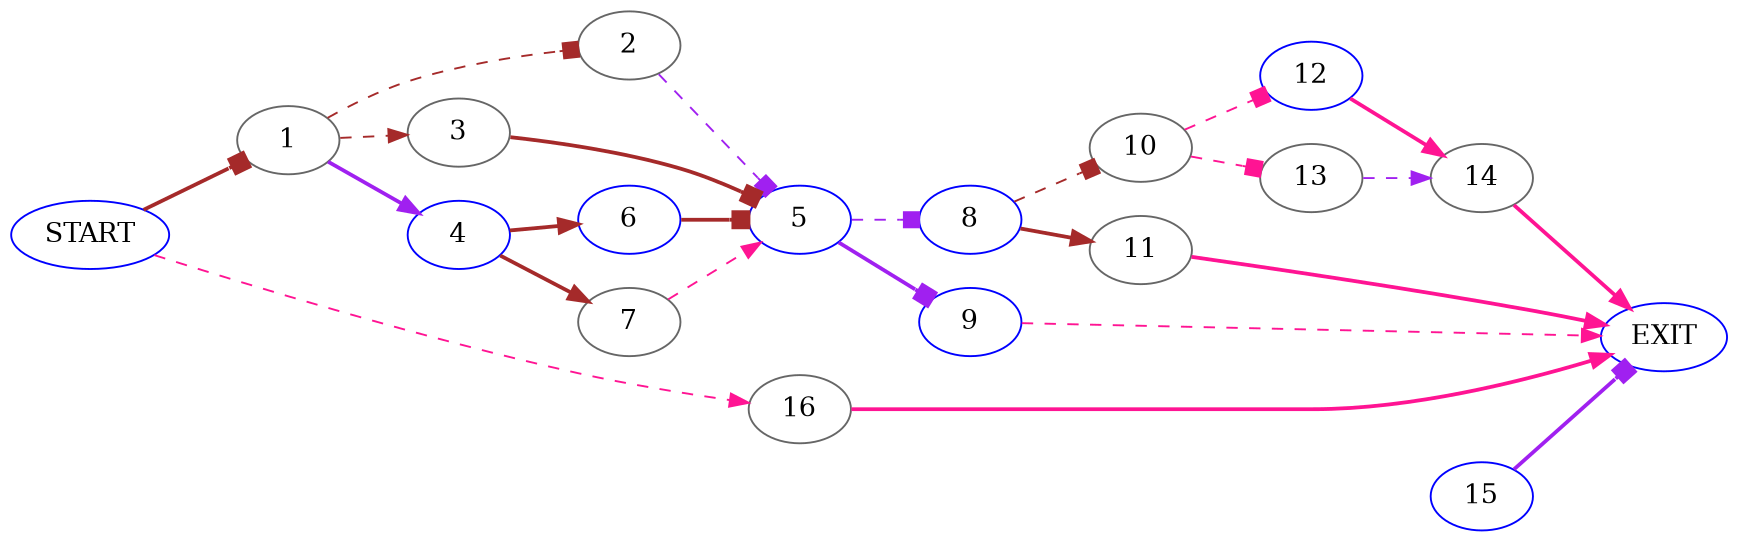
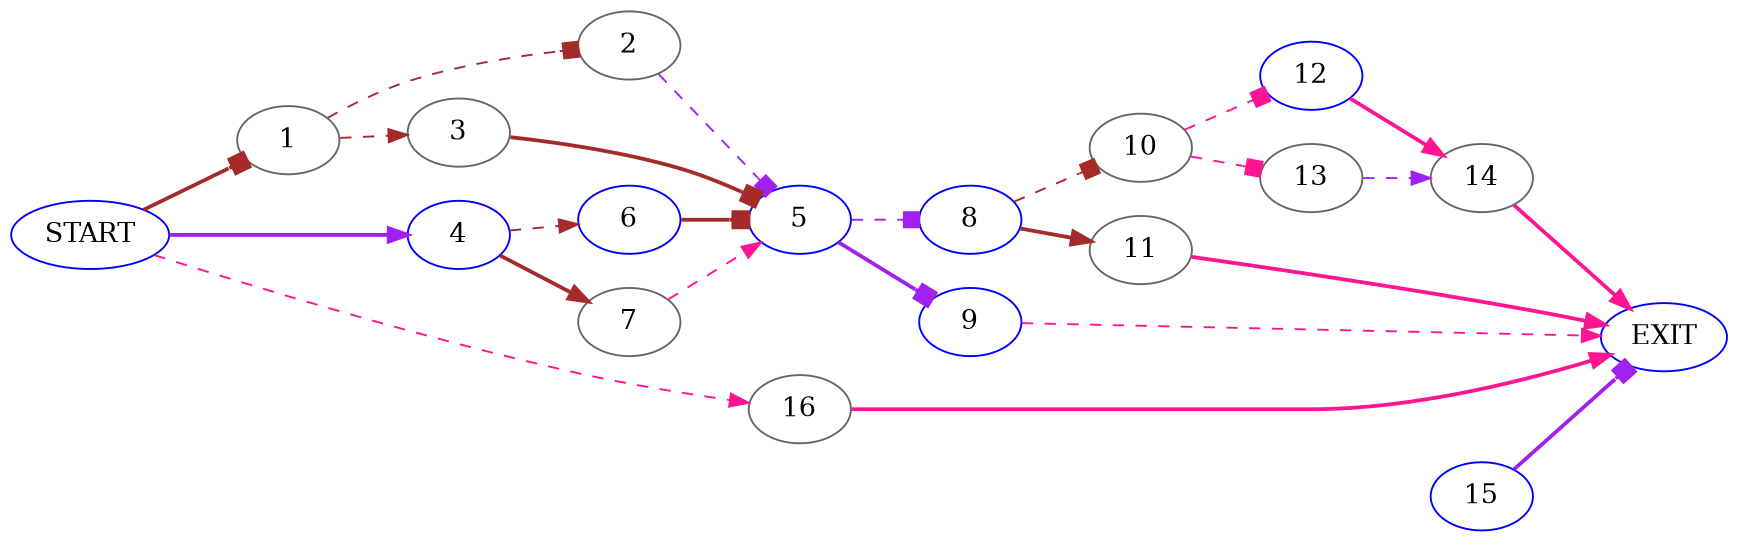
(365, 183) -> (279, 235)
(535, 228) -> (535, 228)
